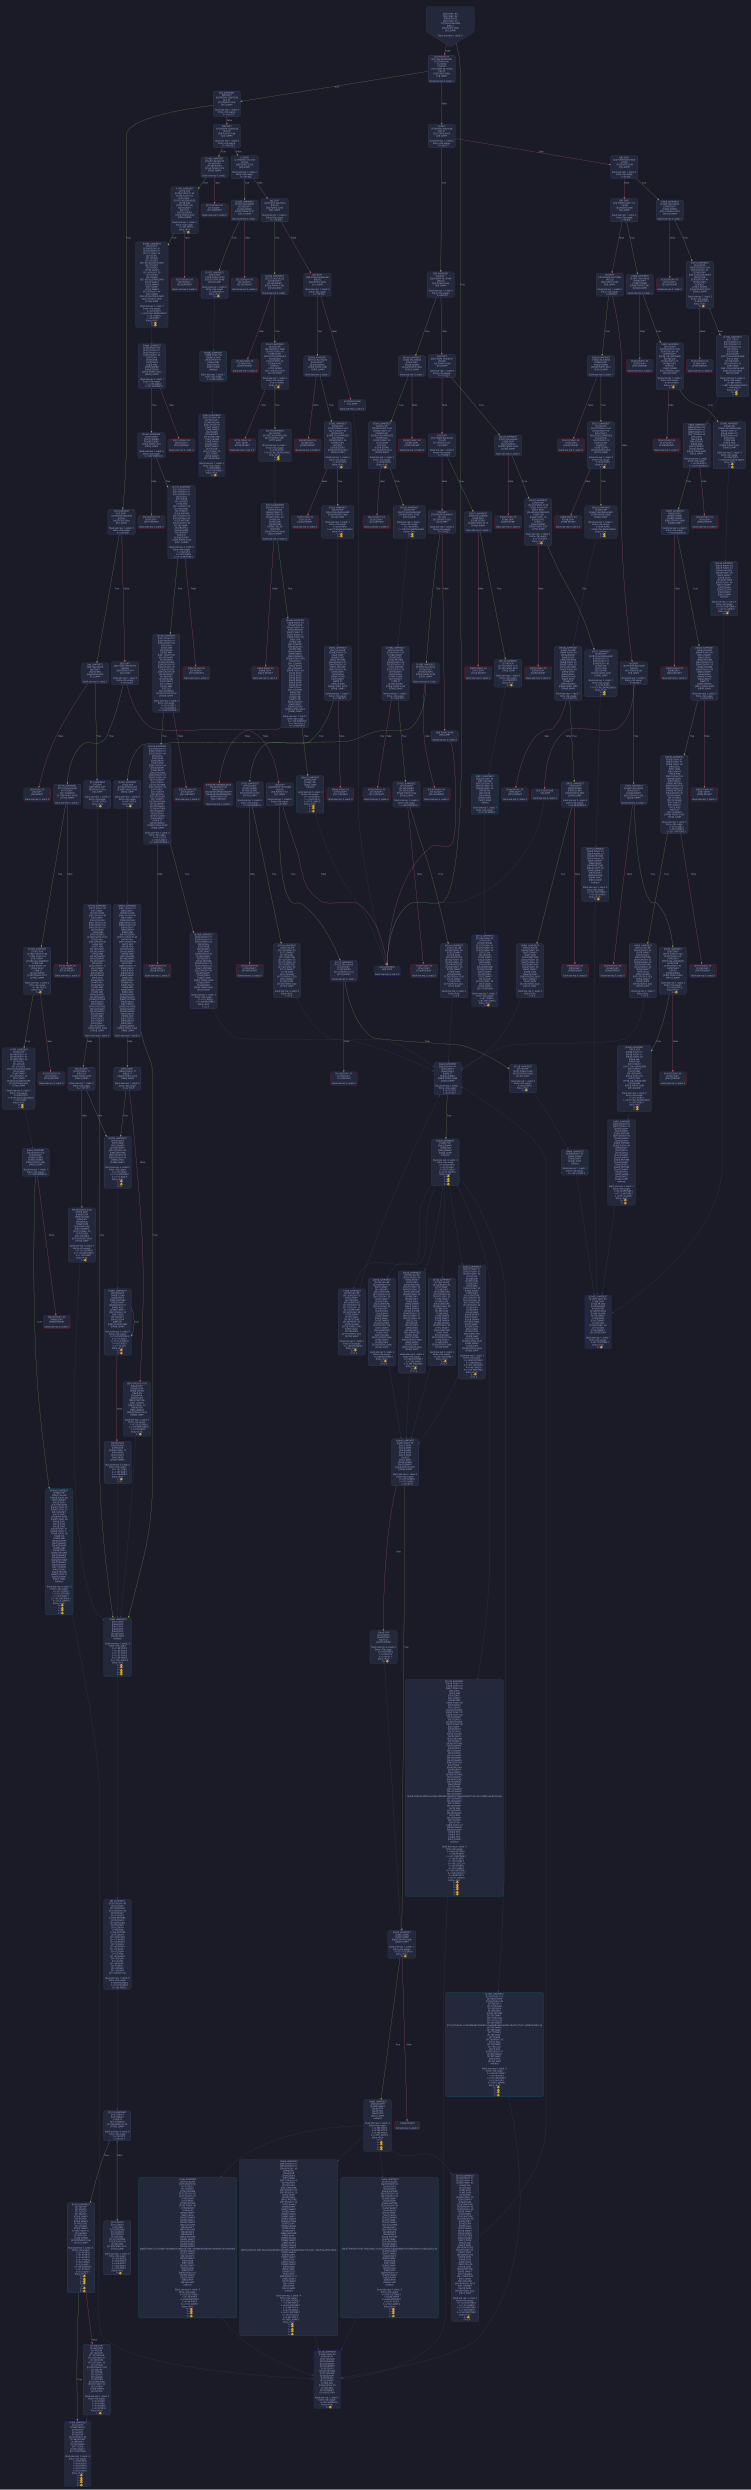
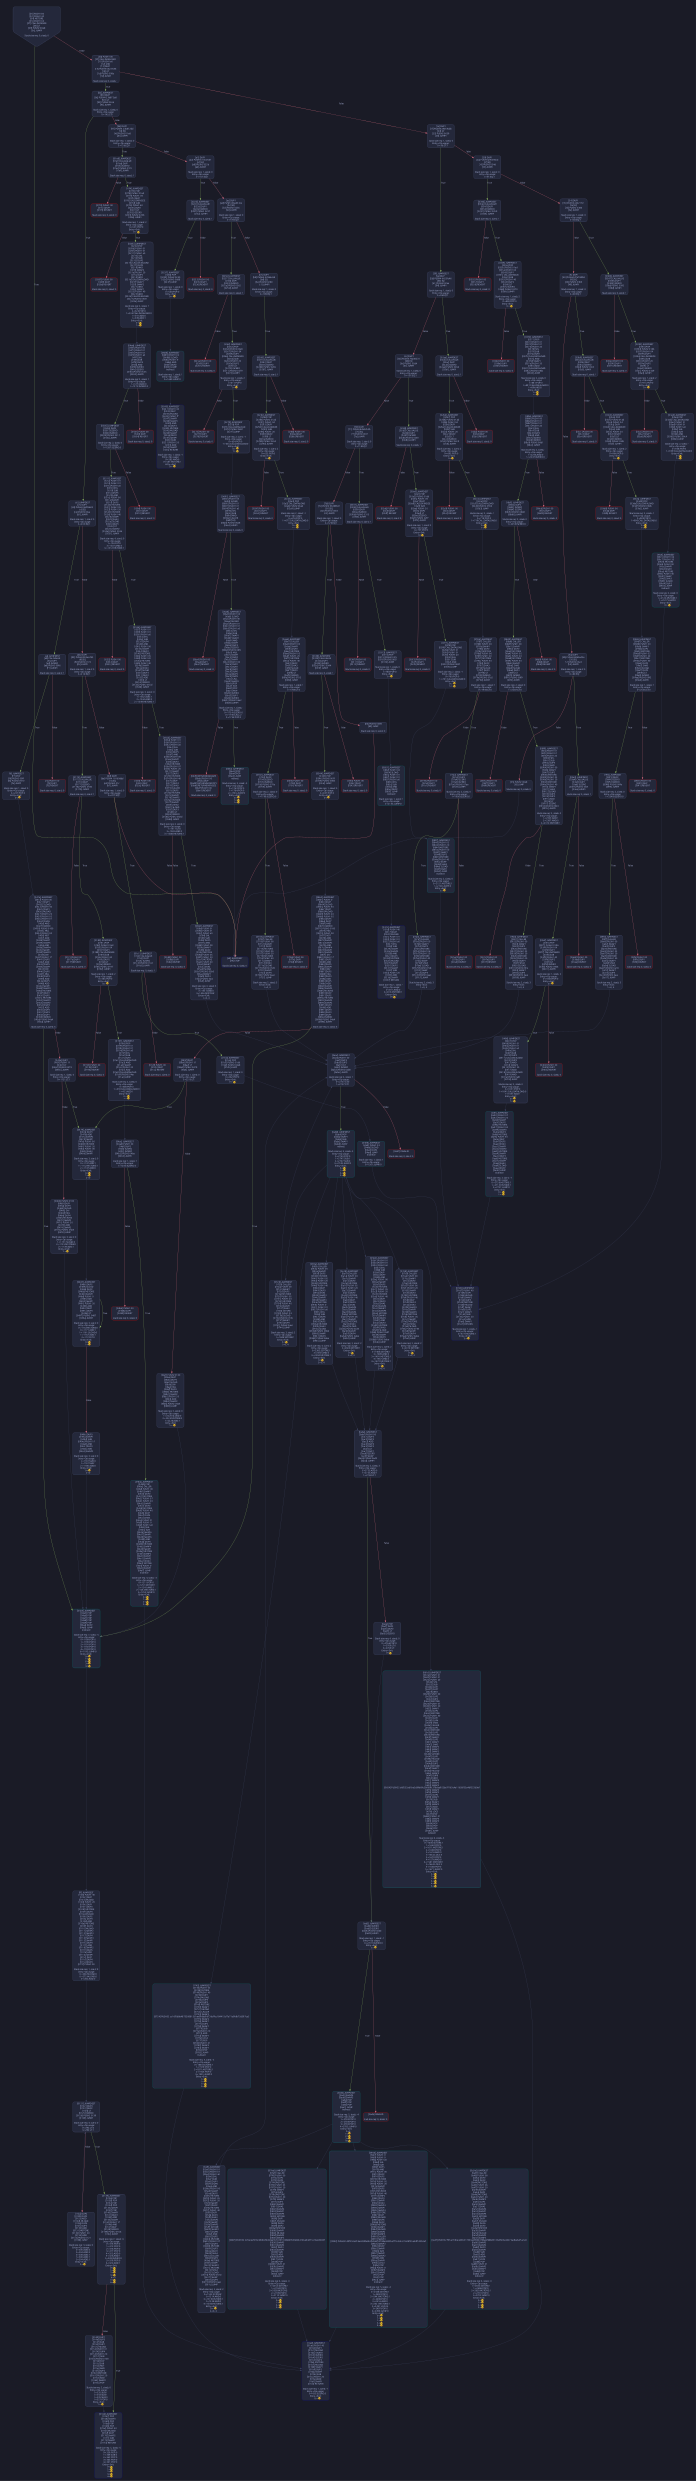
(352, 405) -> none
none -> (401, 1154)
